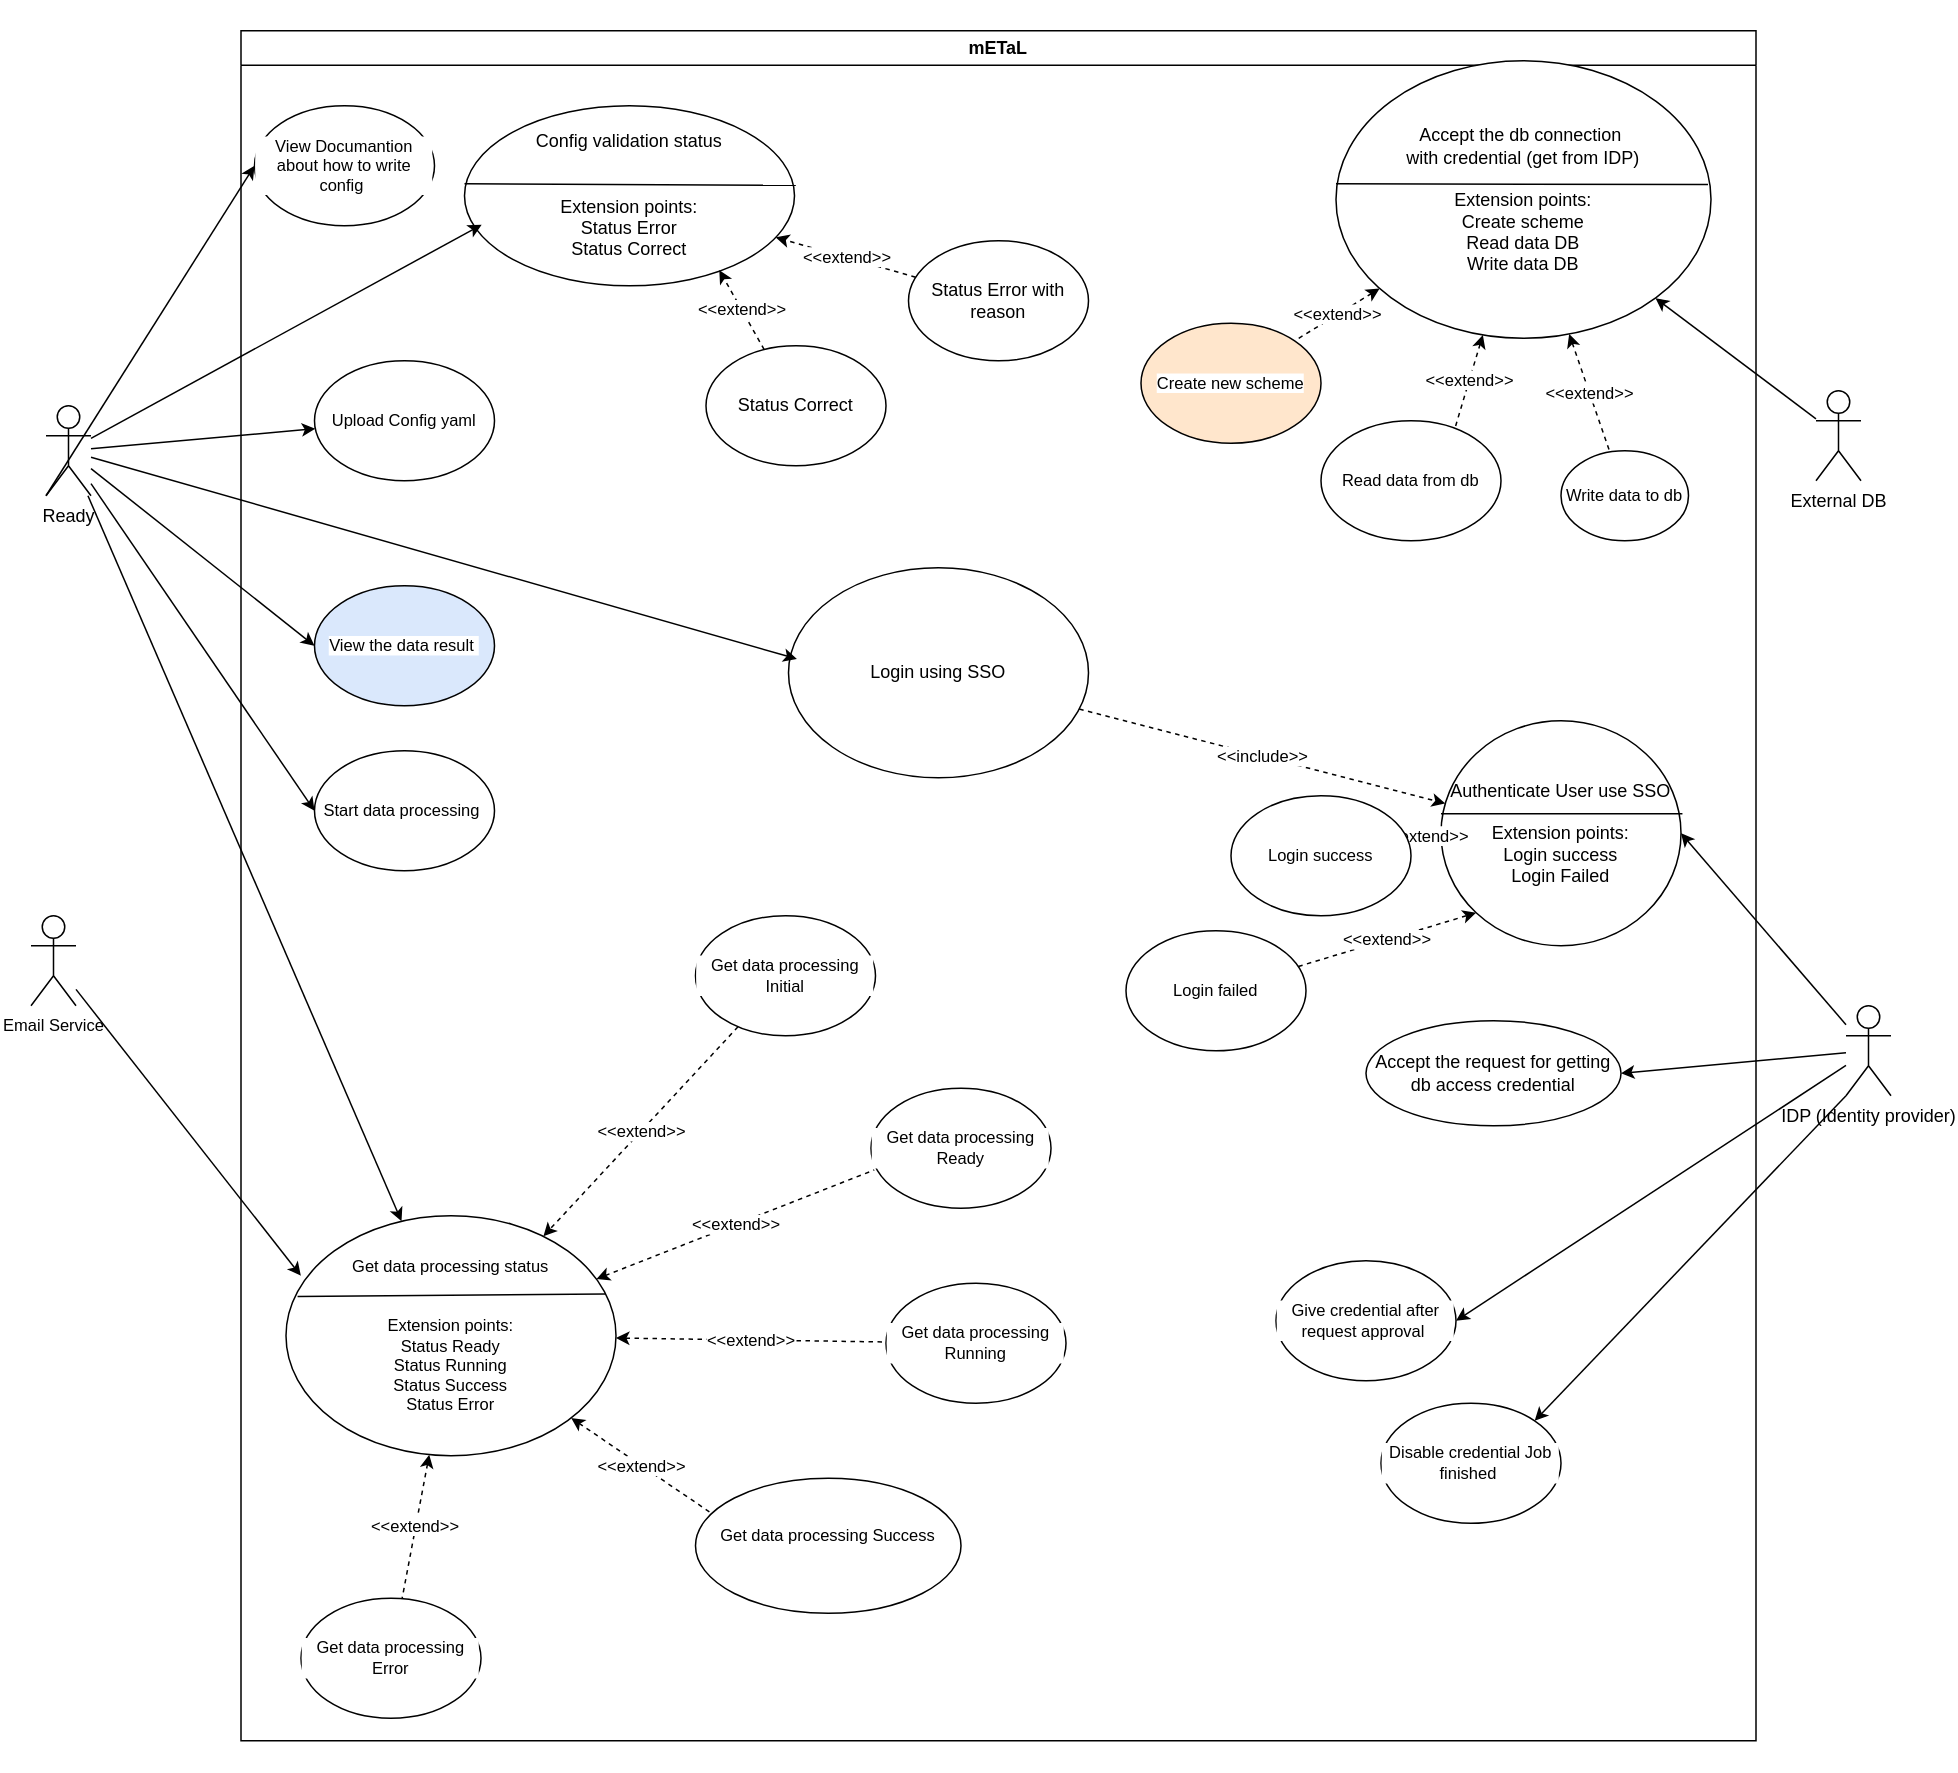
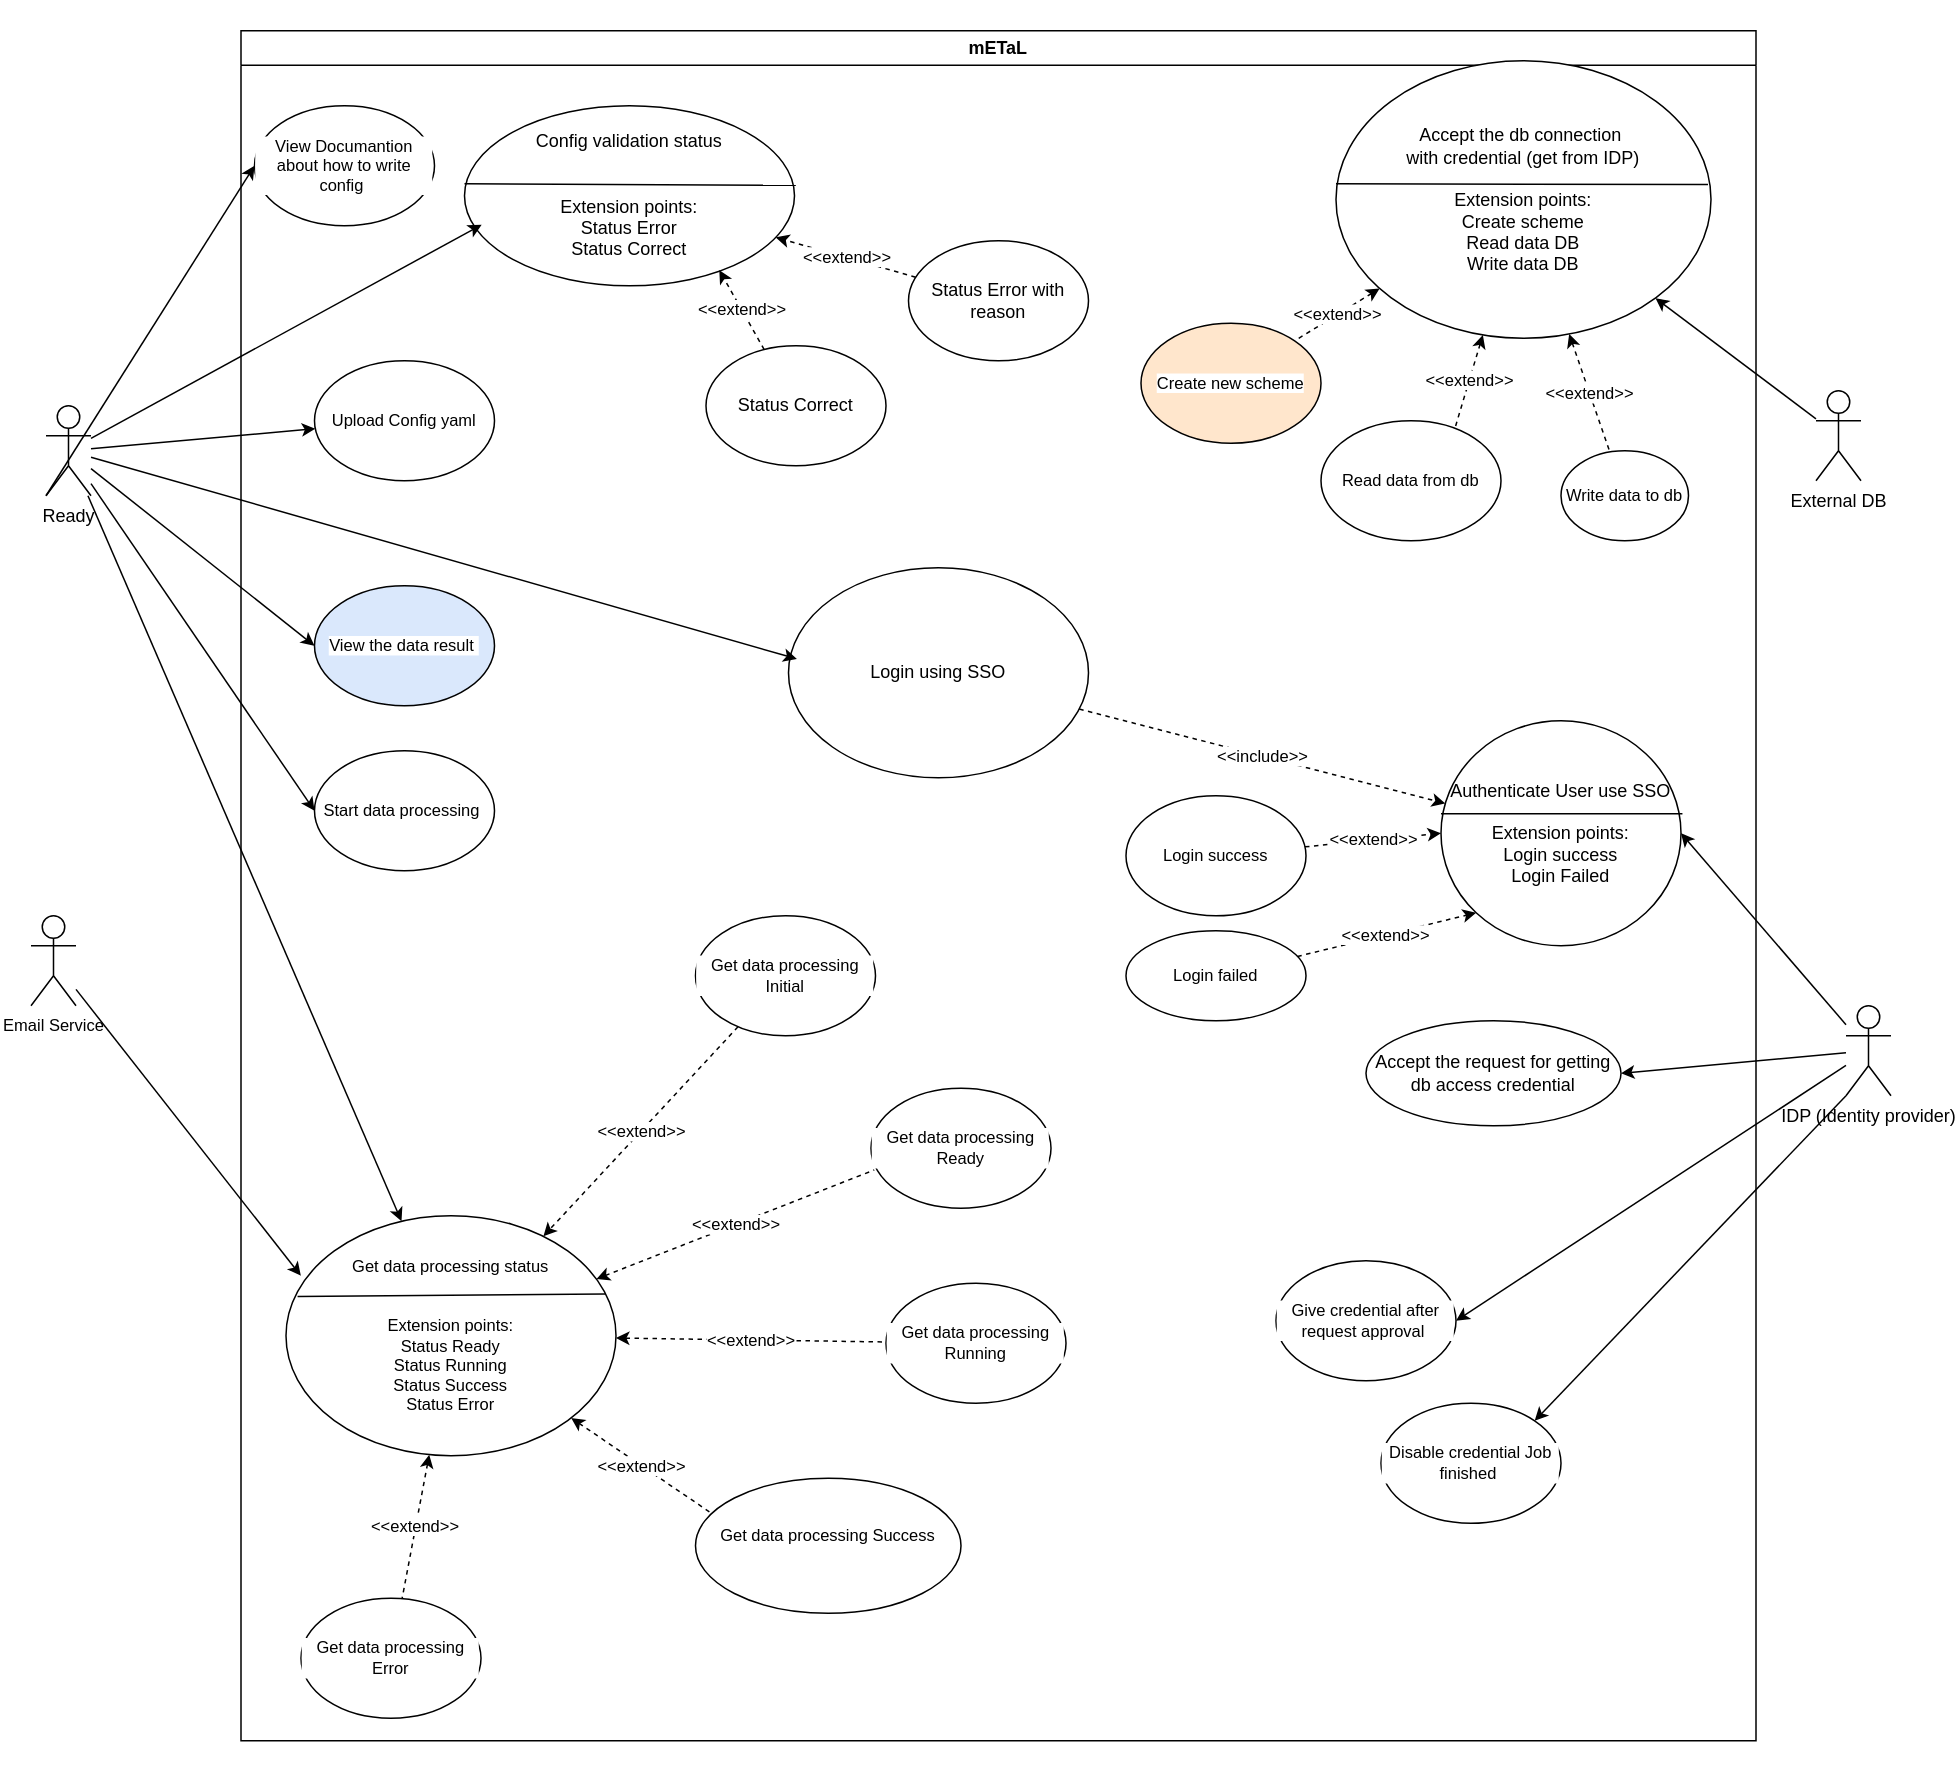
(1321, 856) -> (1216, 856)
(1216, 991) -> (1216, 976)
